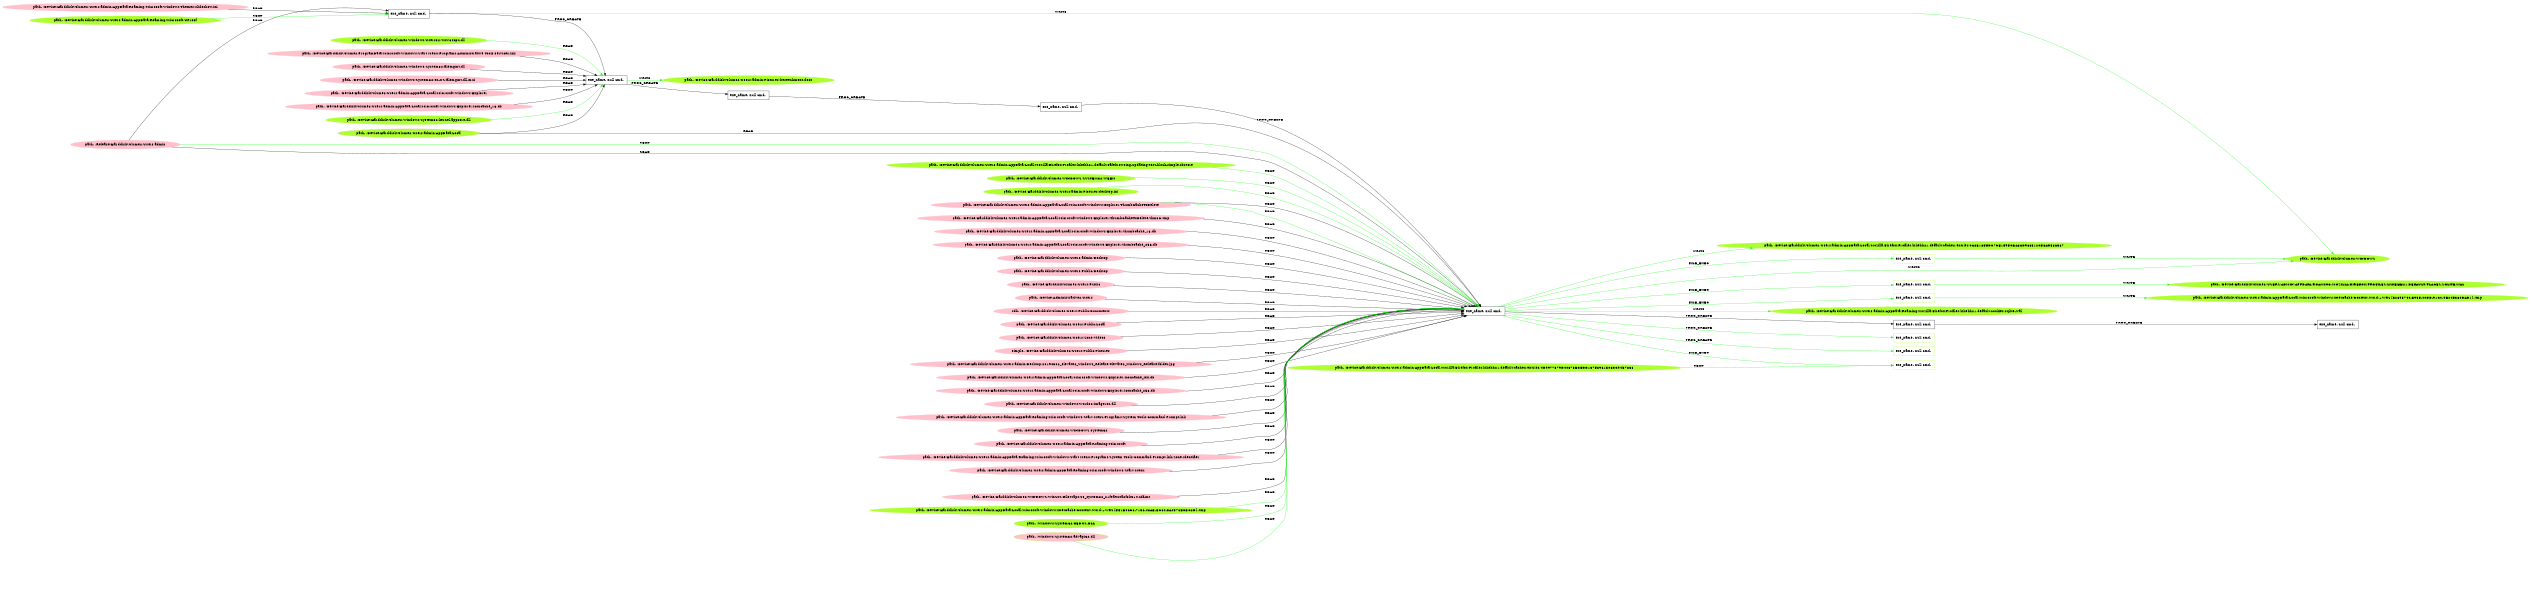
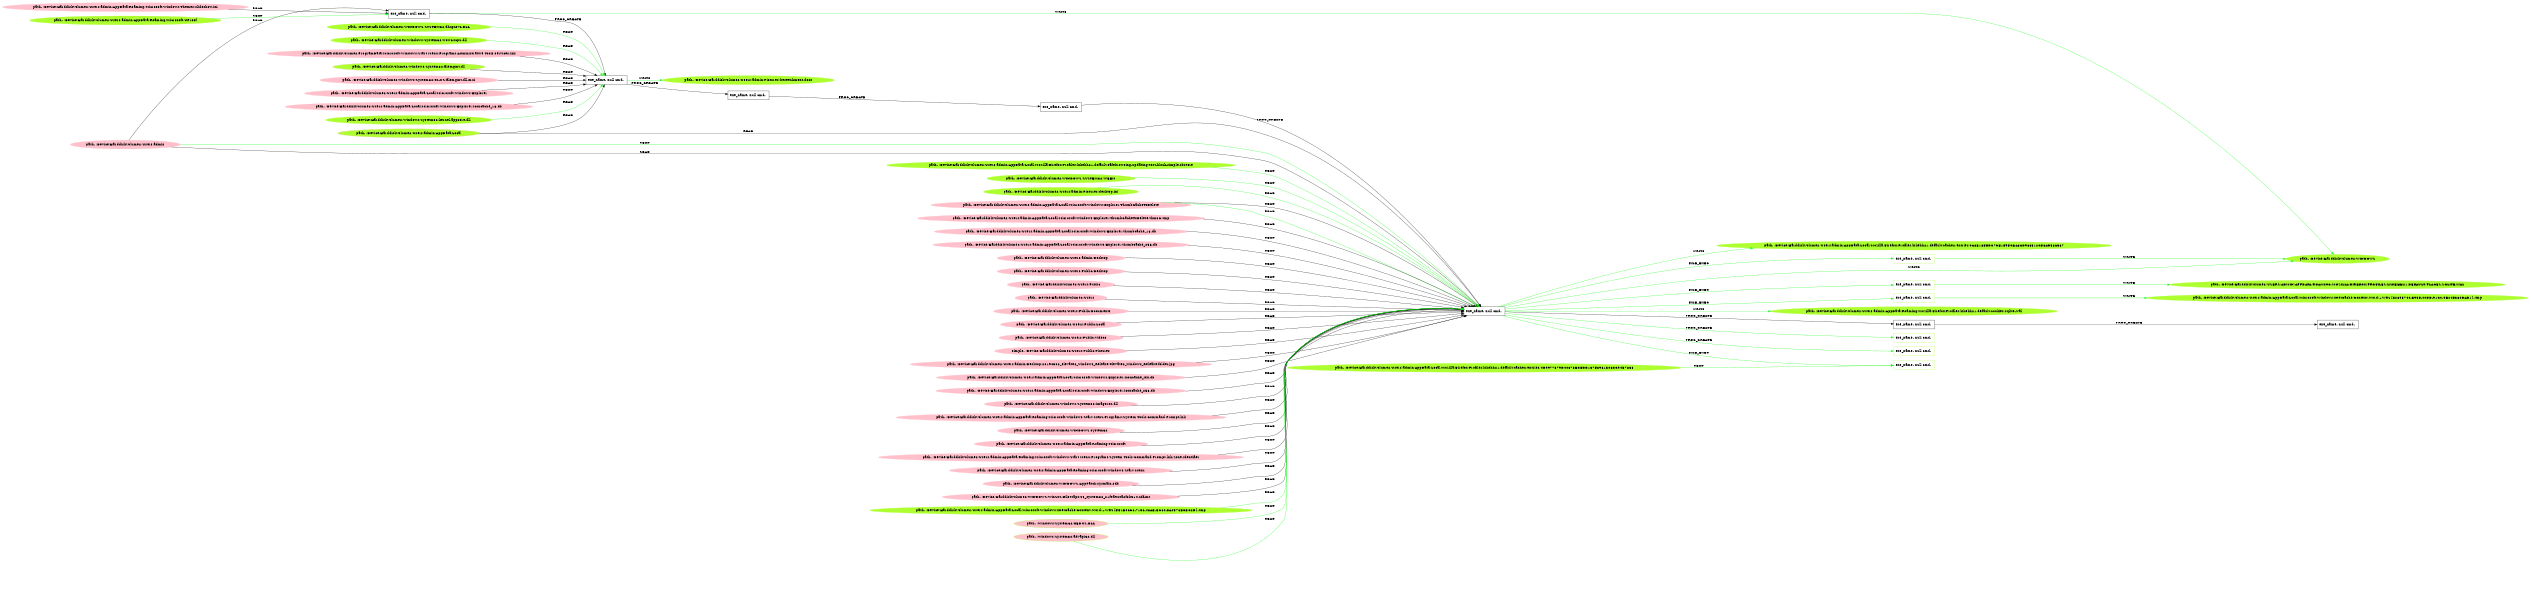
none -> (409, 27)
(409, 40) -> (409, 40)
(409, 67) -> (409, 67)
(125, 145) -> (125, 145)
(1061, 298) -> (1061, 298)
(1061, 311) -> (1061, 311)
(1061, 338) -> (1061, 338)
(1061, 404) -> (1061, 404)
none -> (1061, 484)
(1061, 524) -> (1061, 524)
